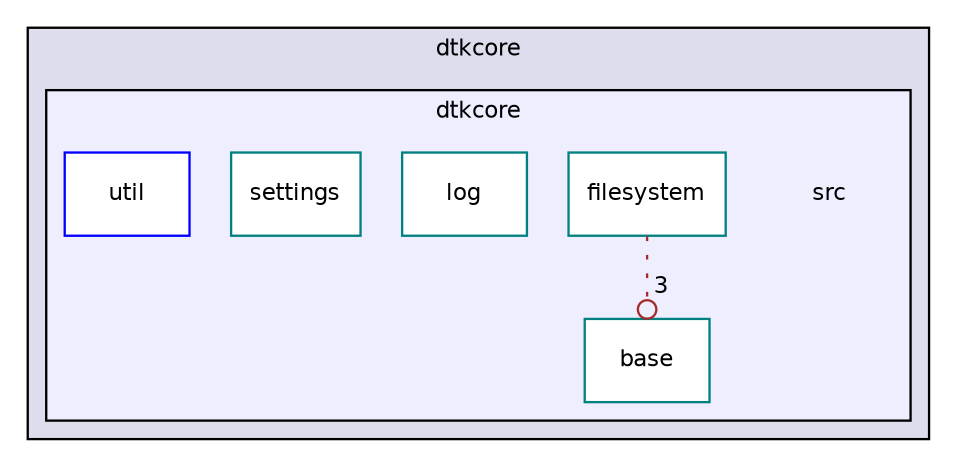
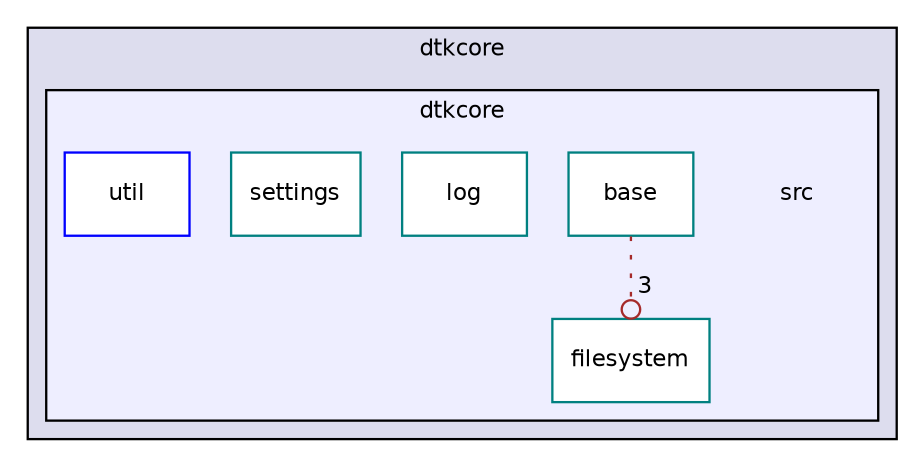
(647, 268) -> (631, 268)
